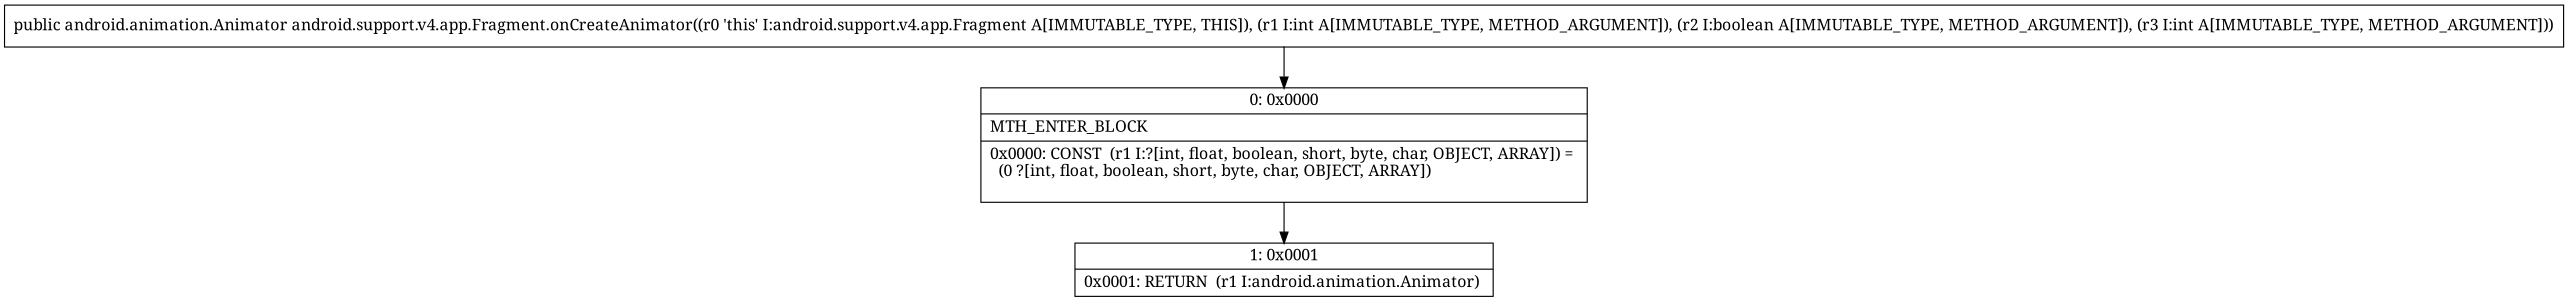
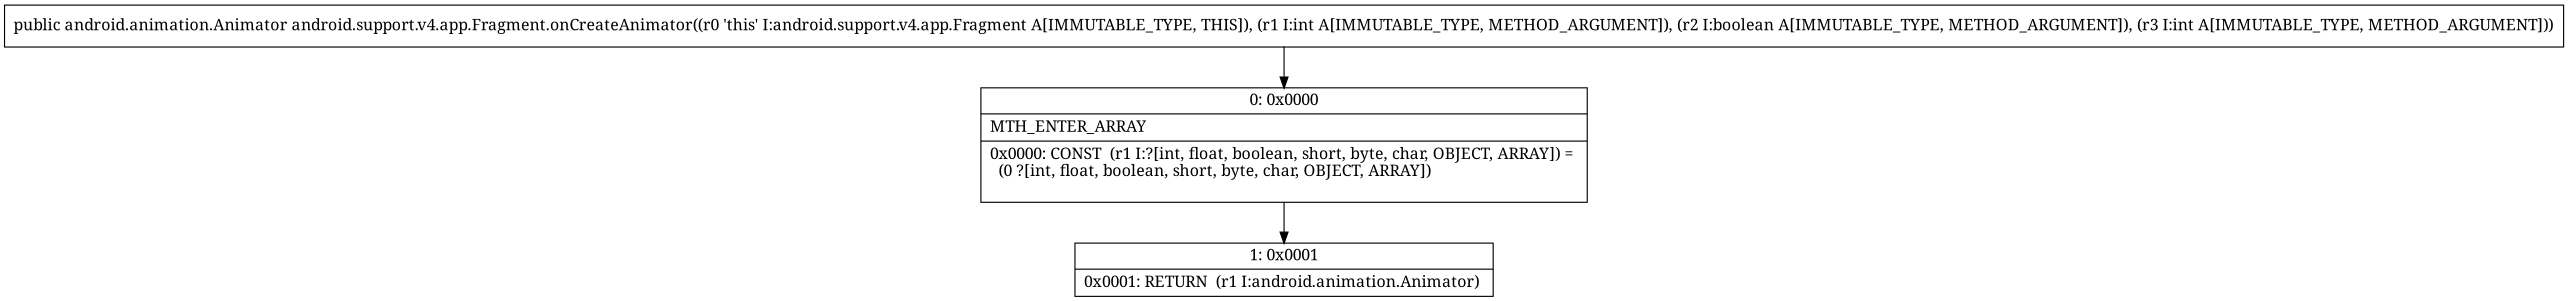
(1069, 127) -> (1069, 127)
